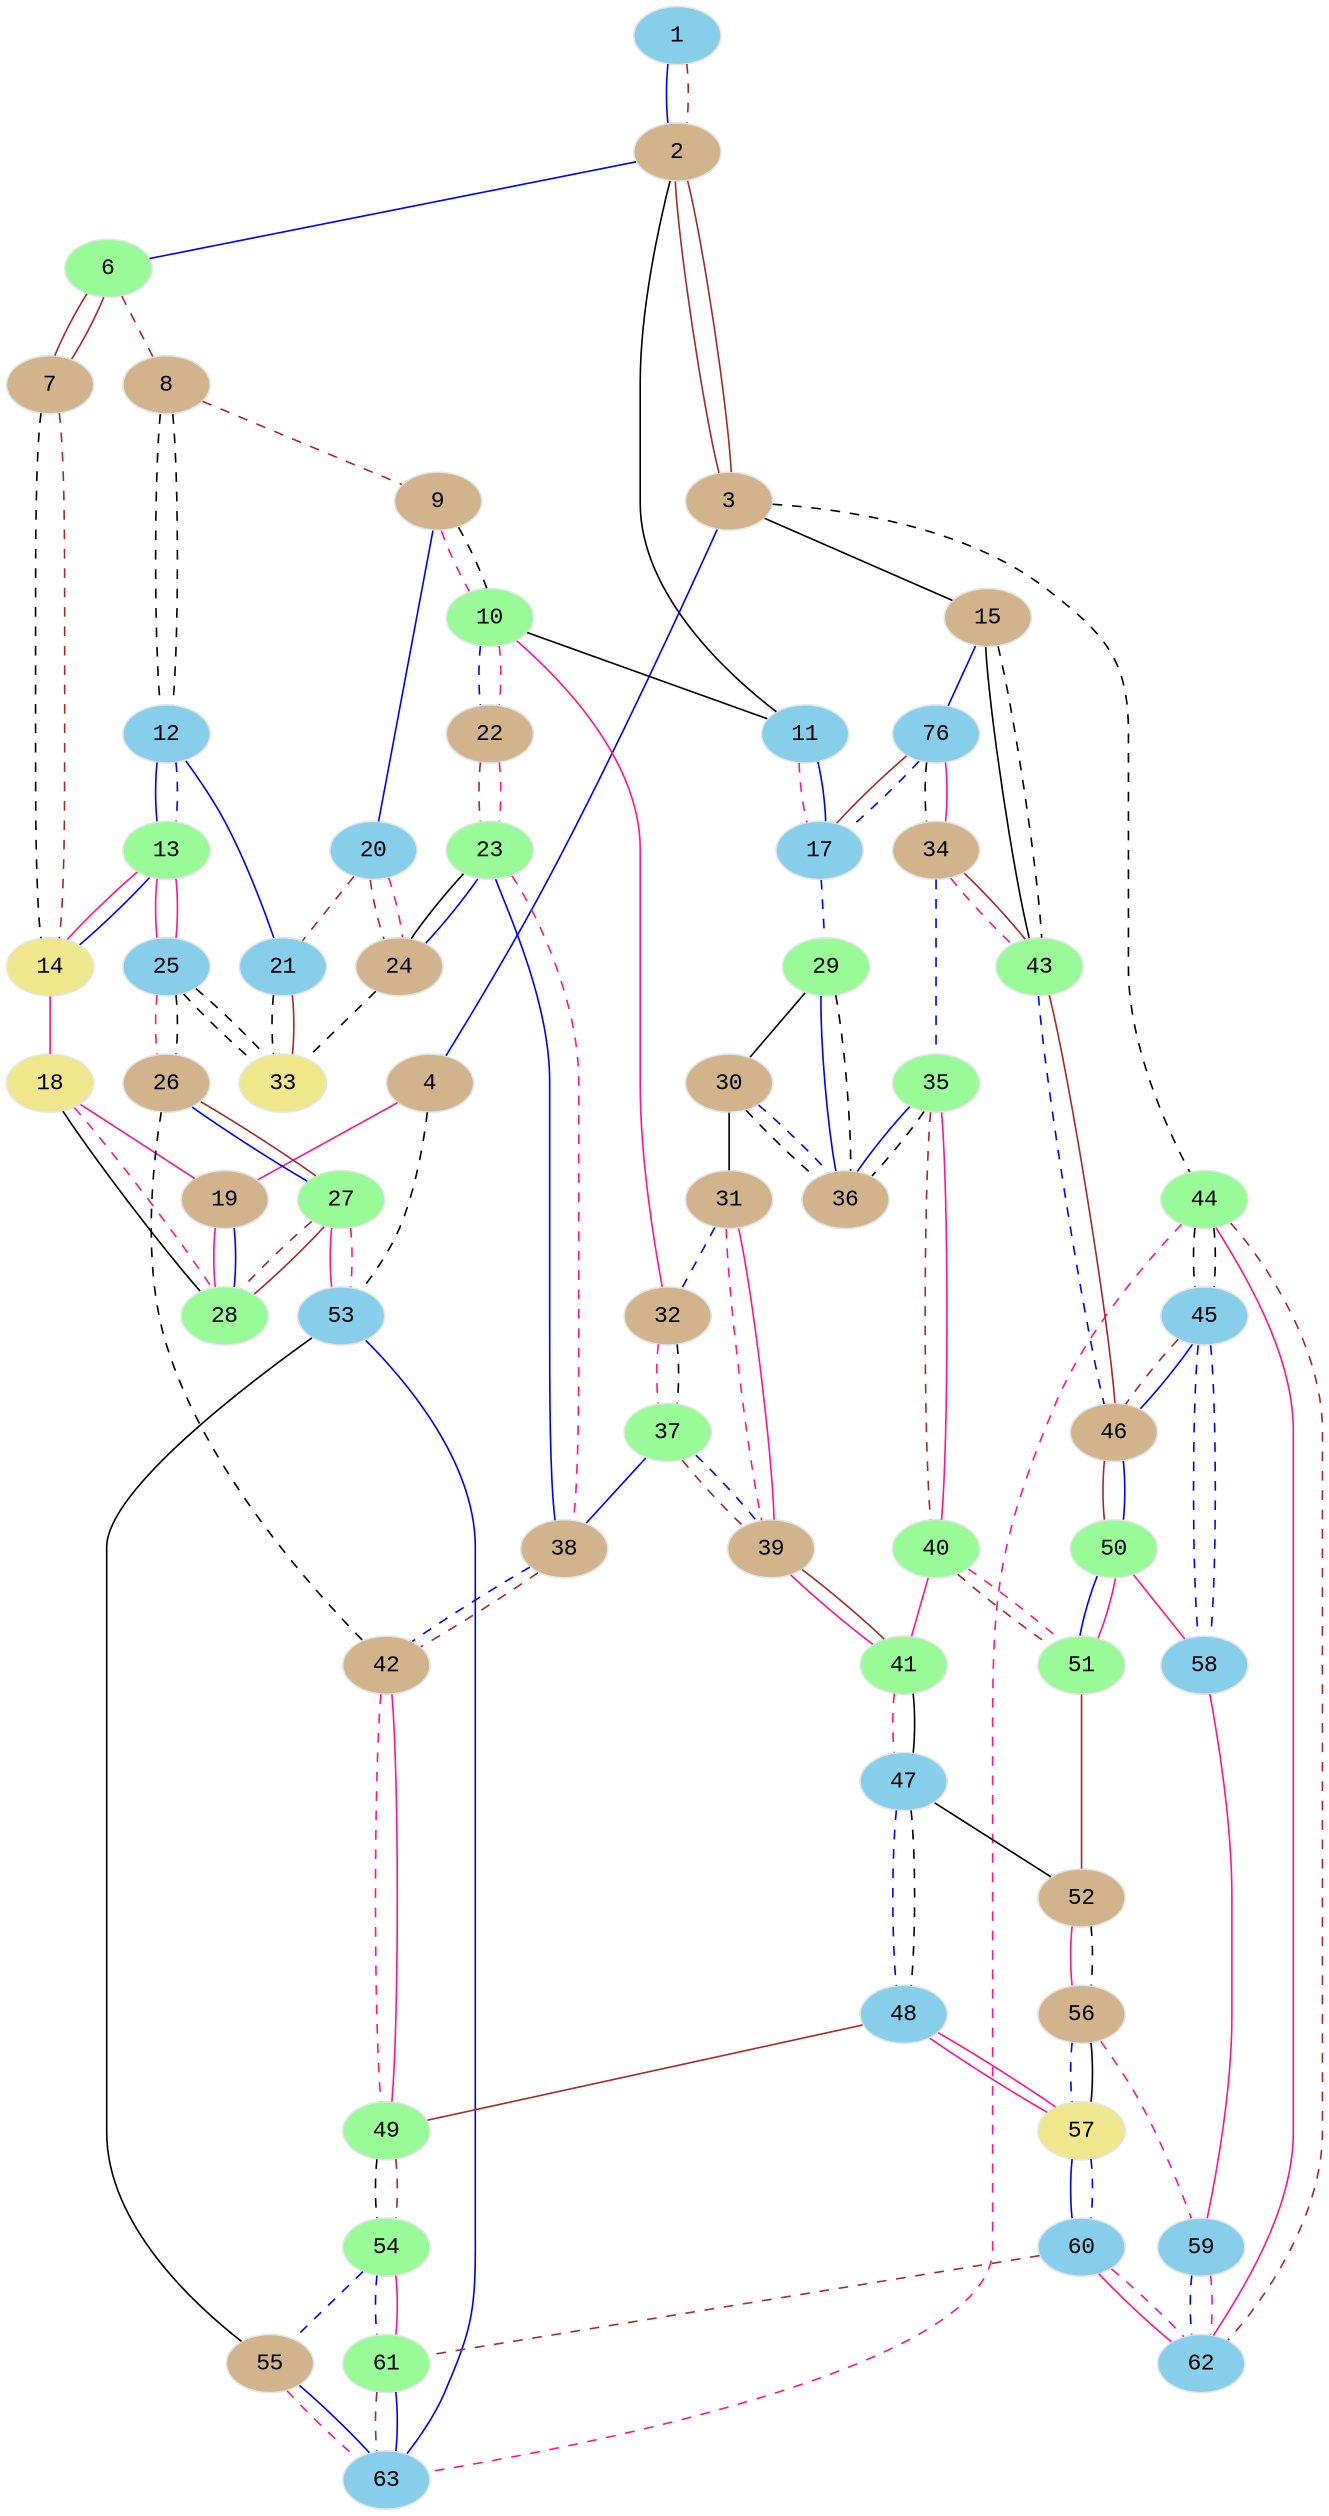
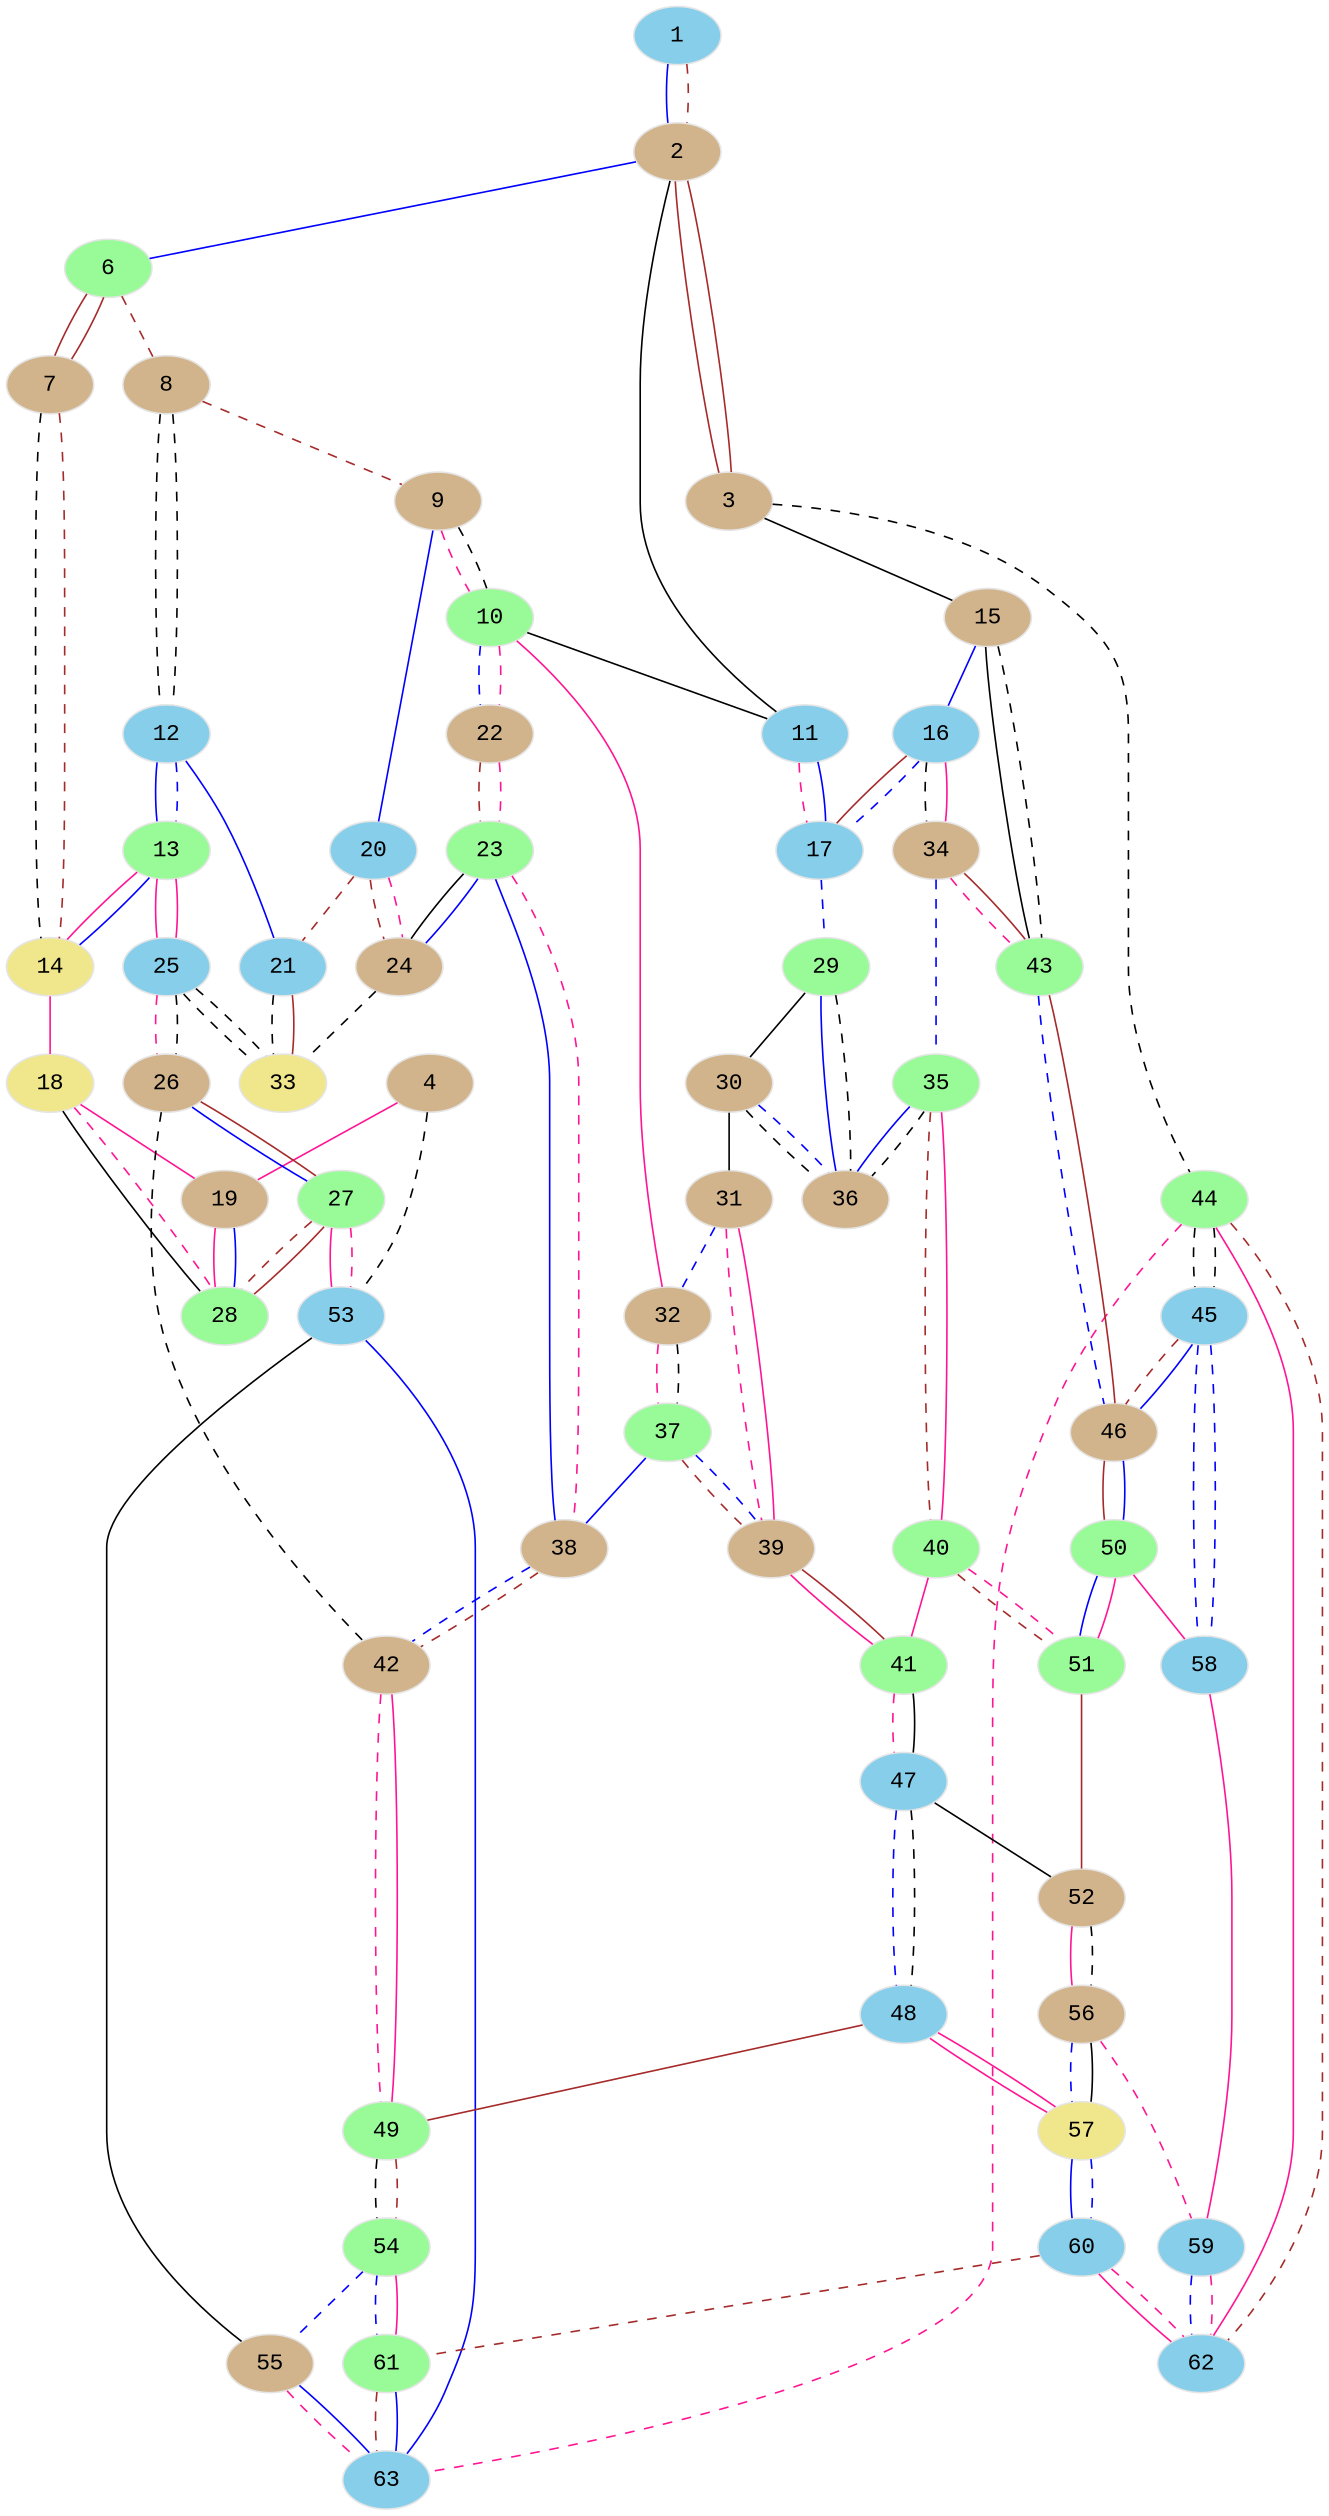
(936, 734) -> (936, 734)
(590, 797) -> none
